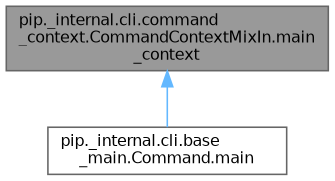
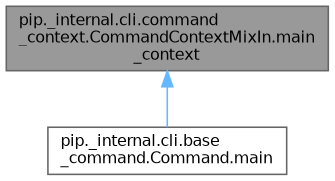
(167, 151) -> (167, 151)
